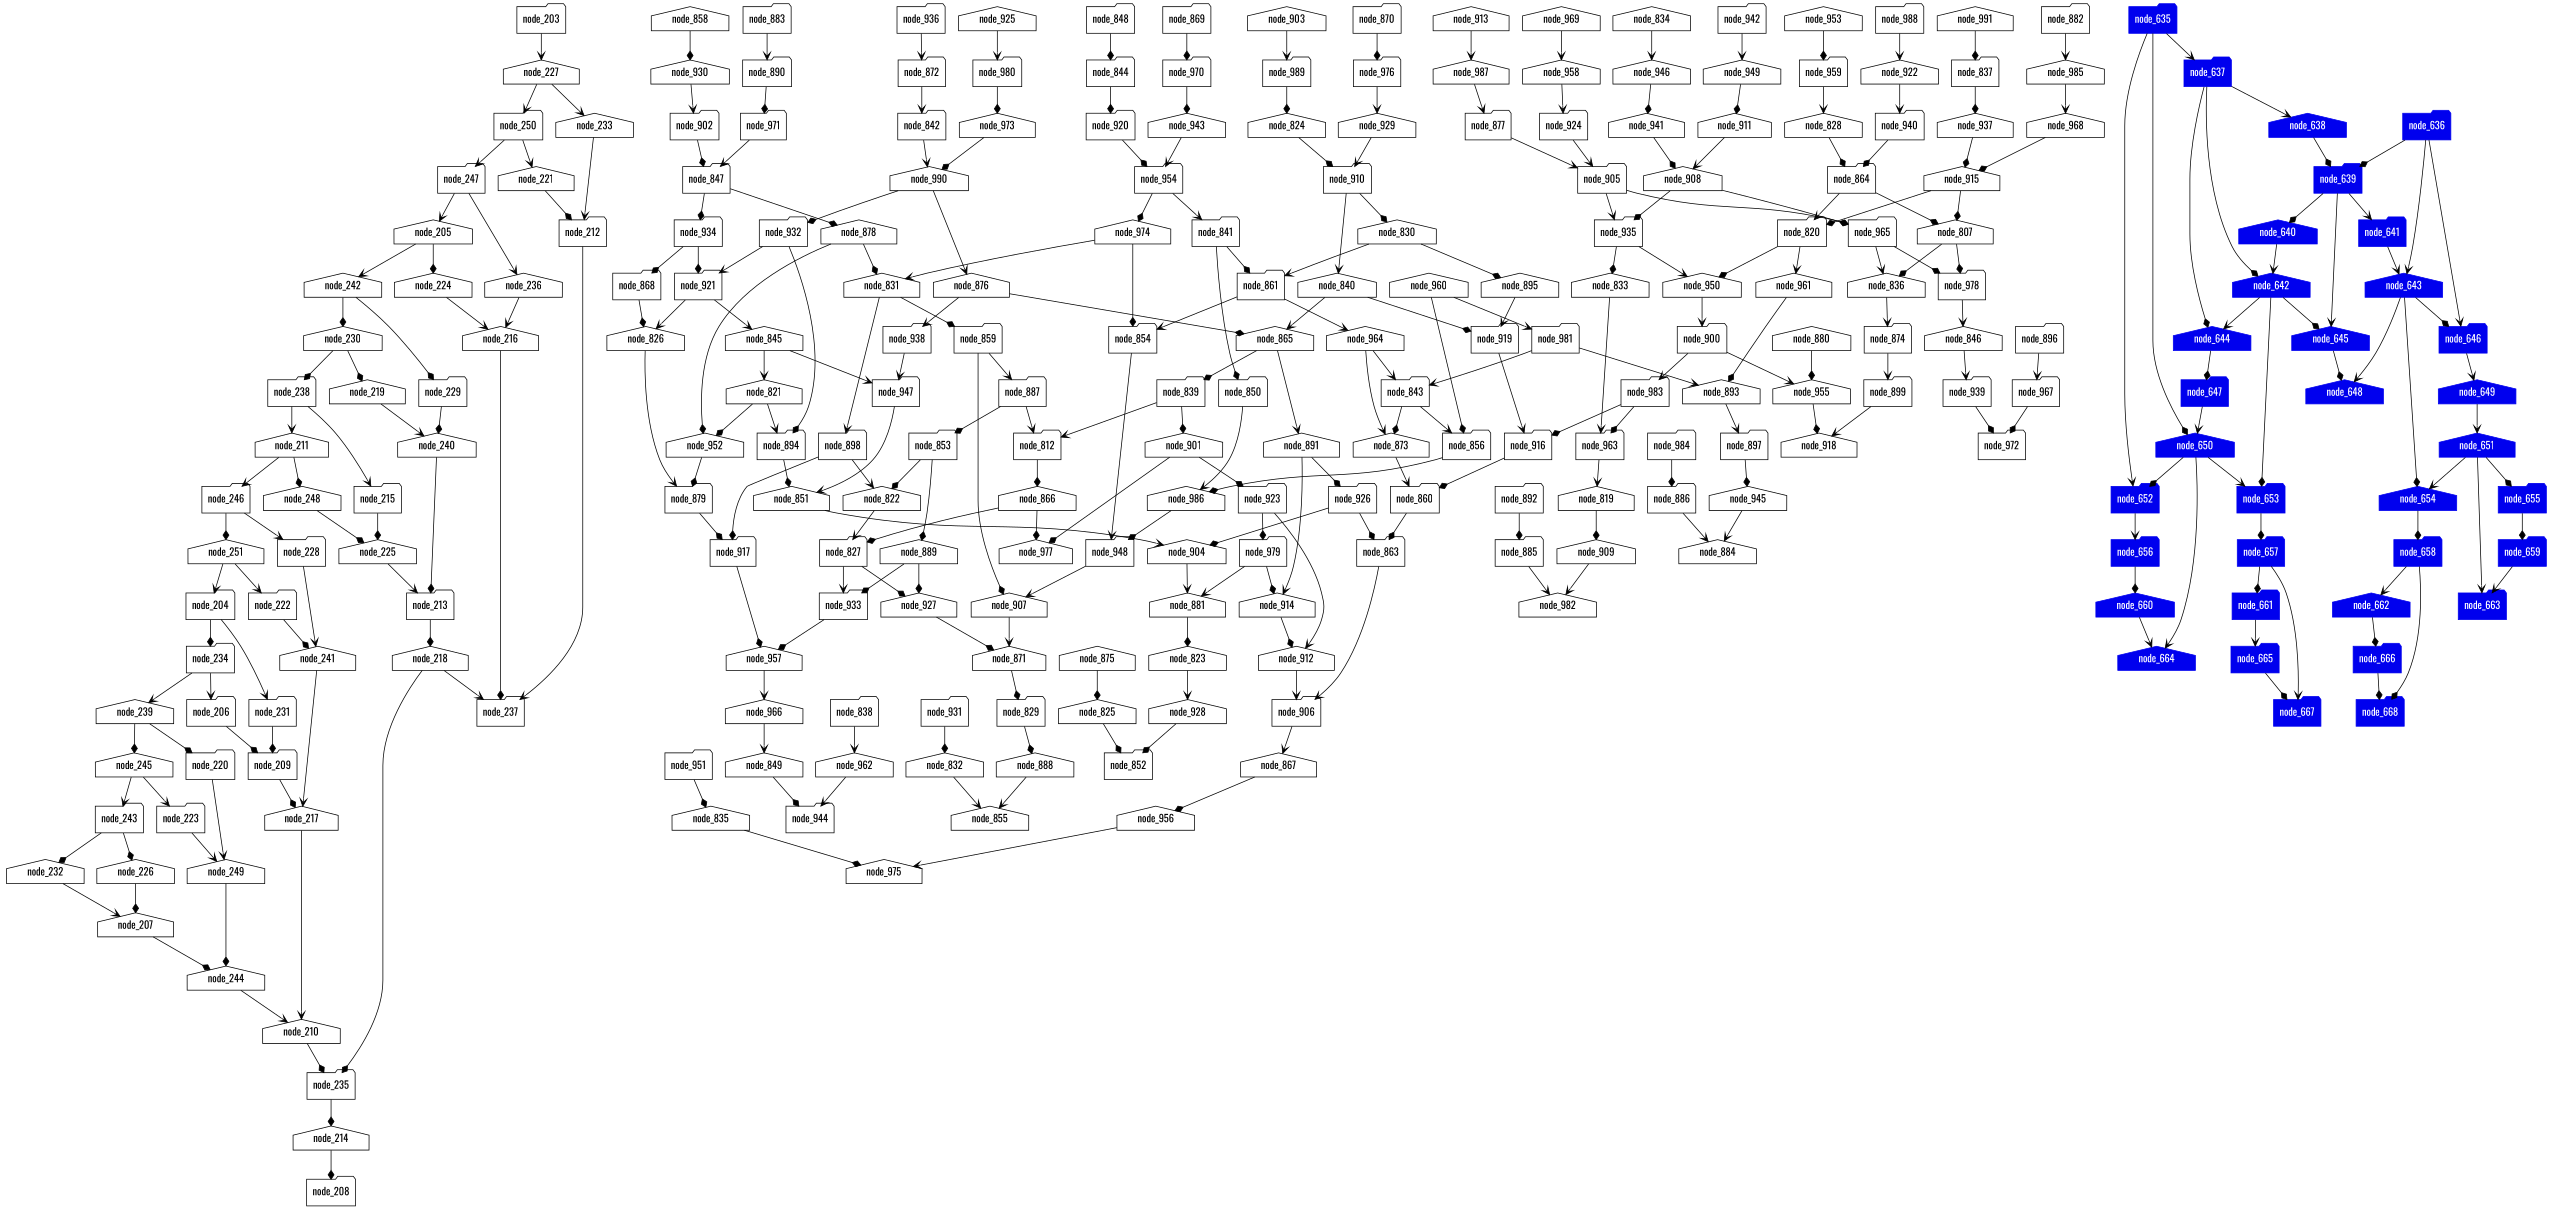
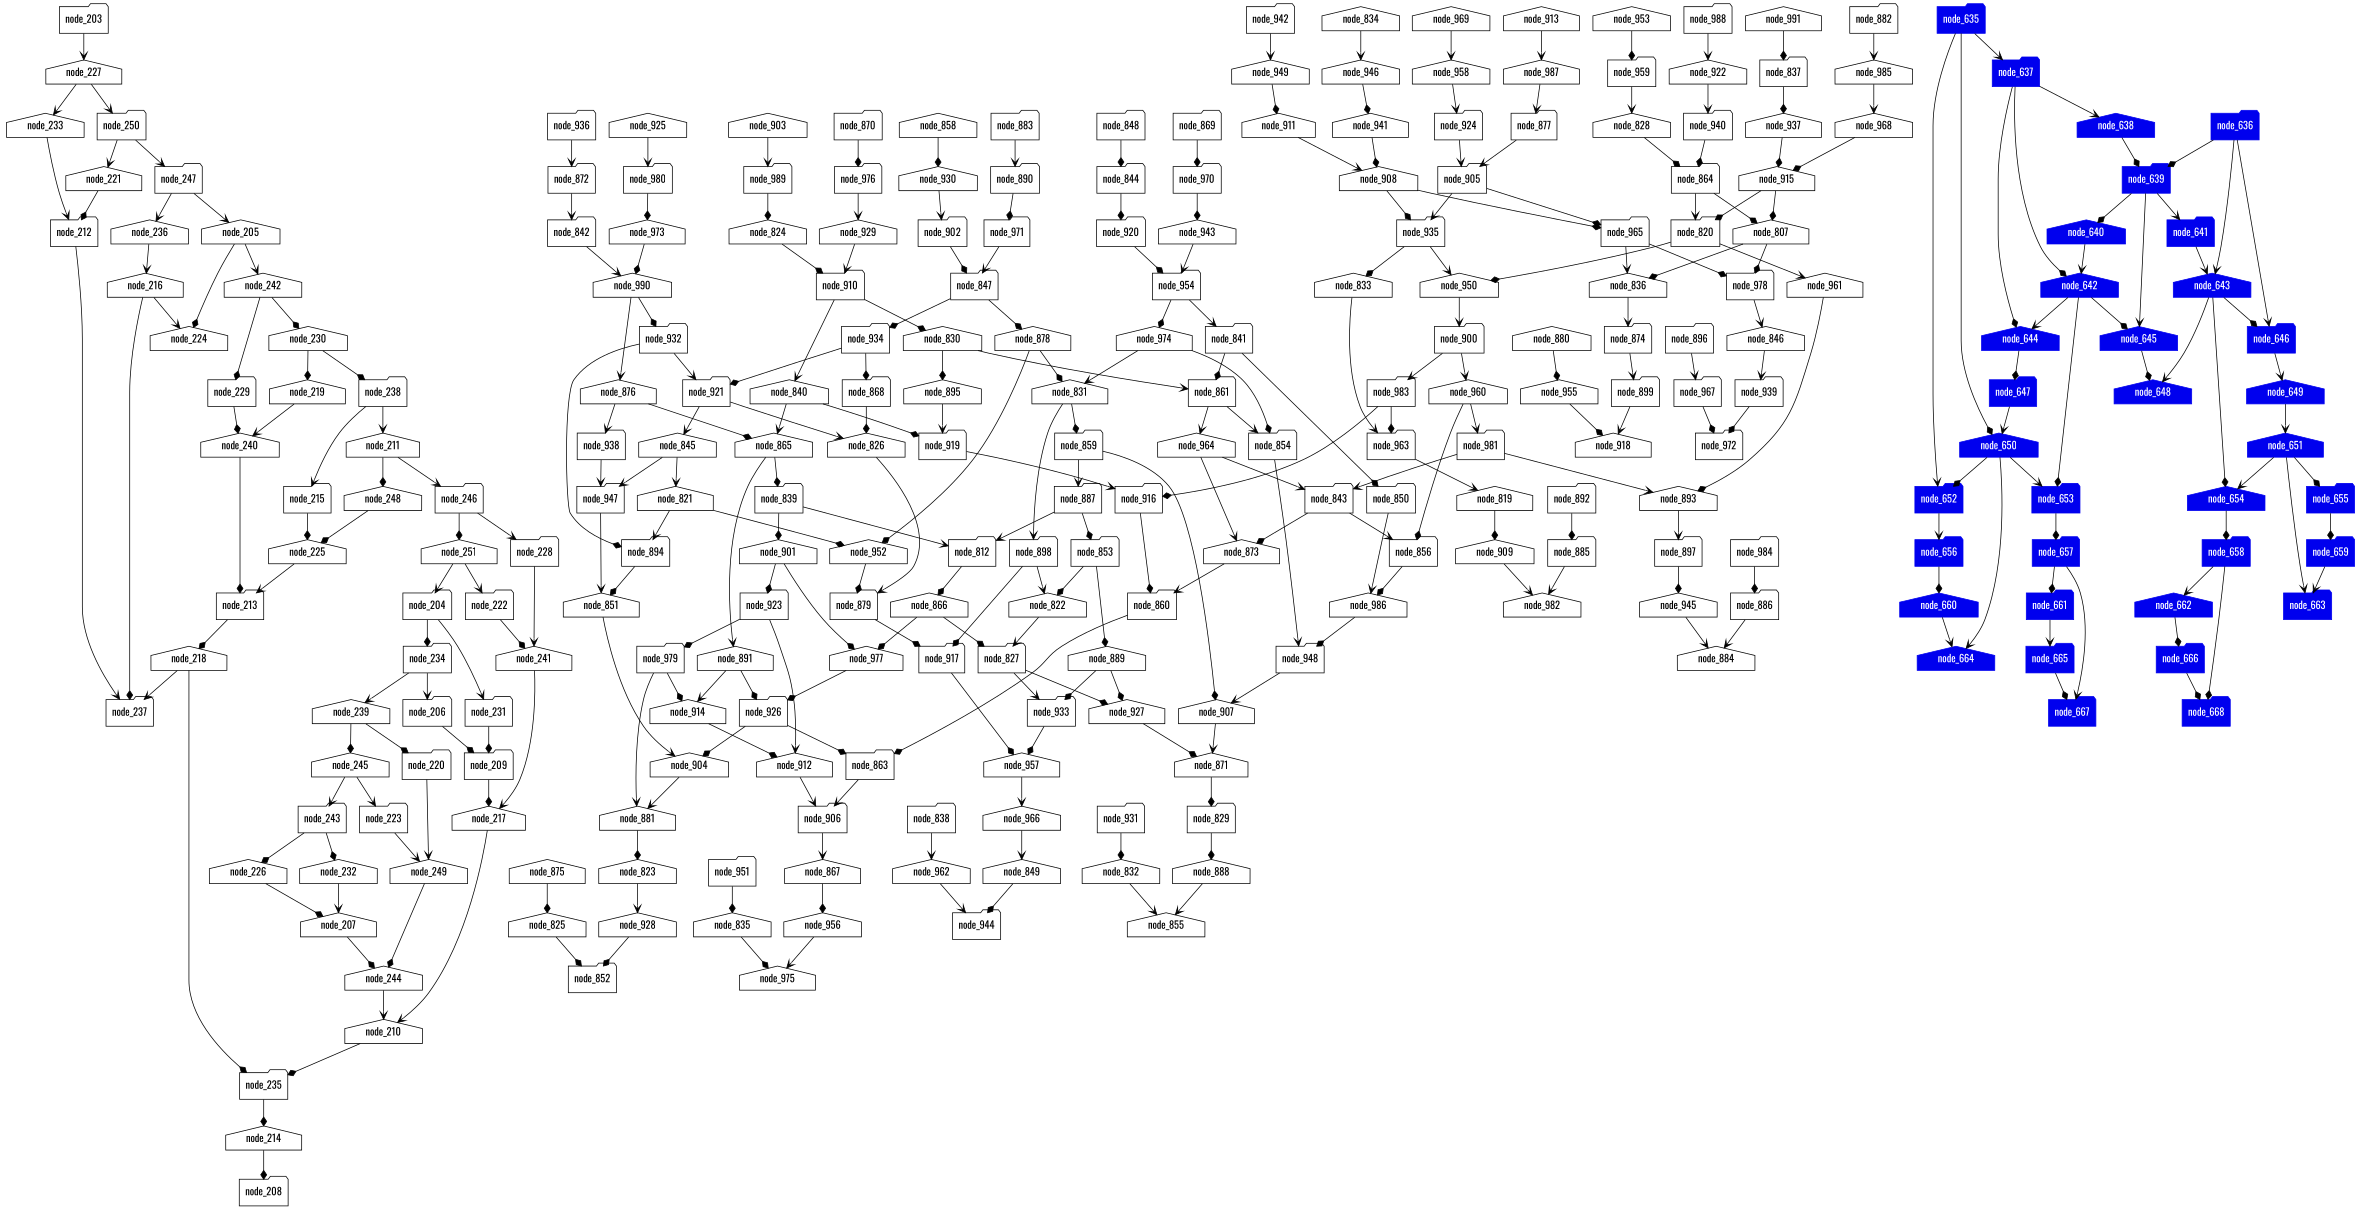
(464, 311) -> (165, 310)
(1757, 366) -> (1463, 363)
none -> (821, 683)
